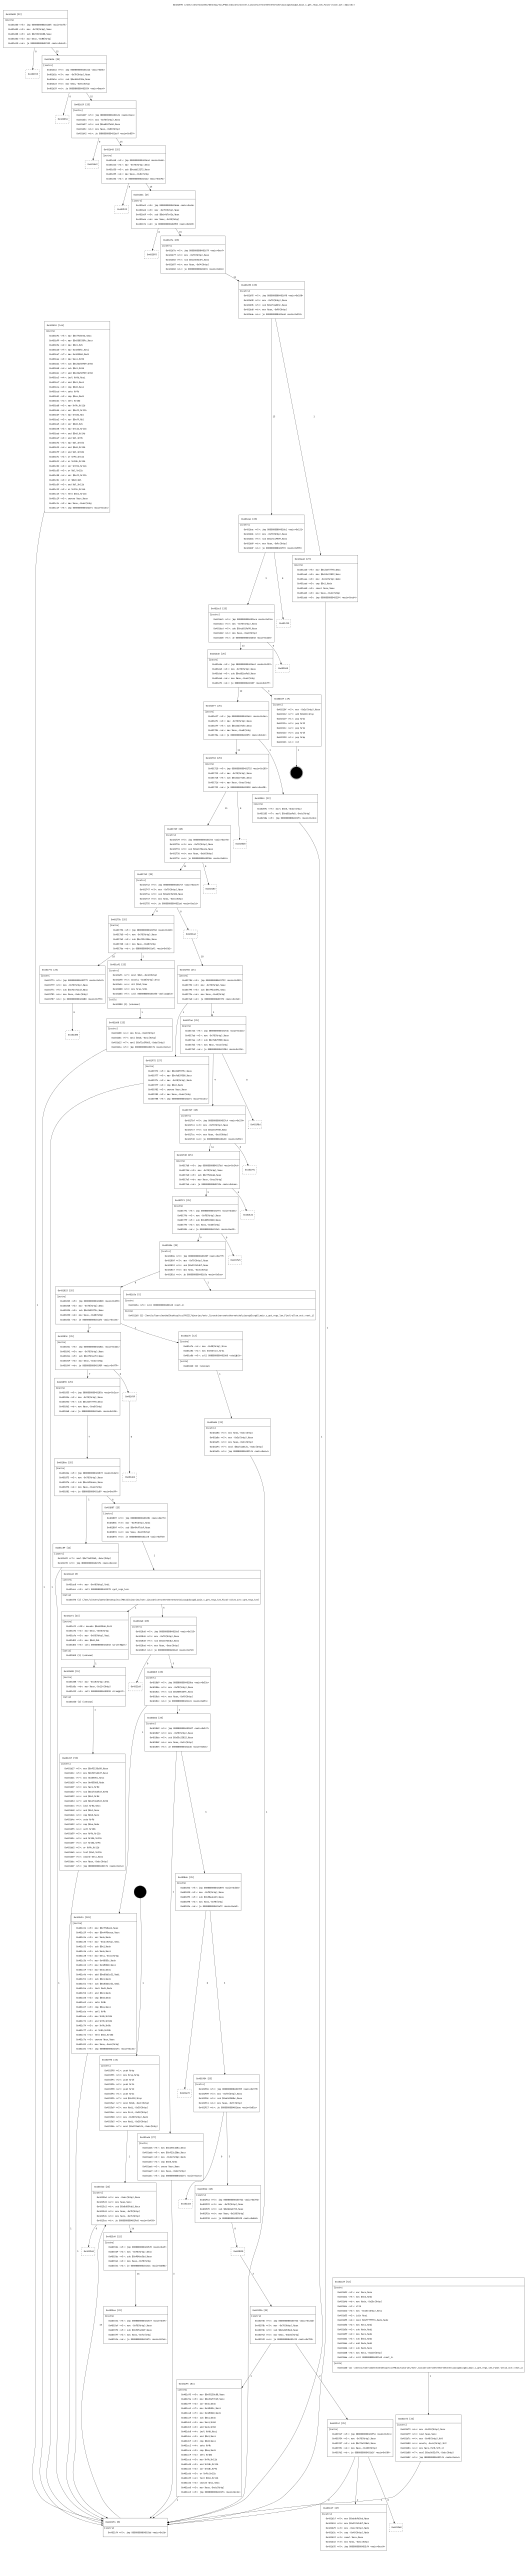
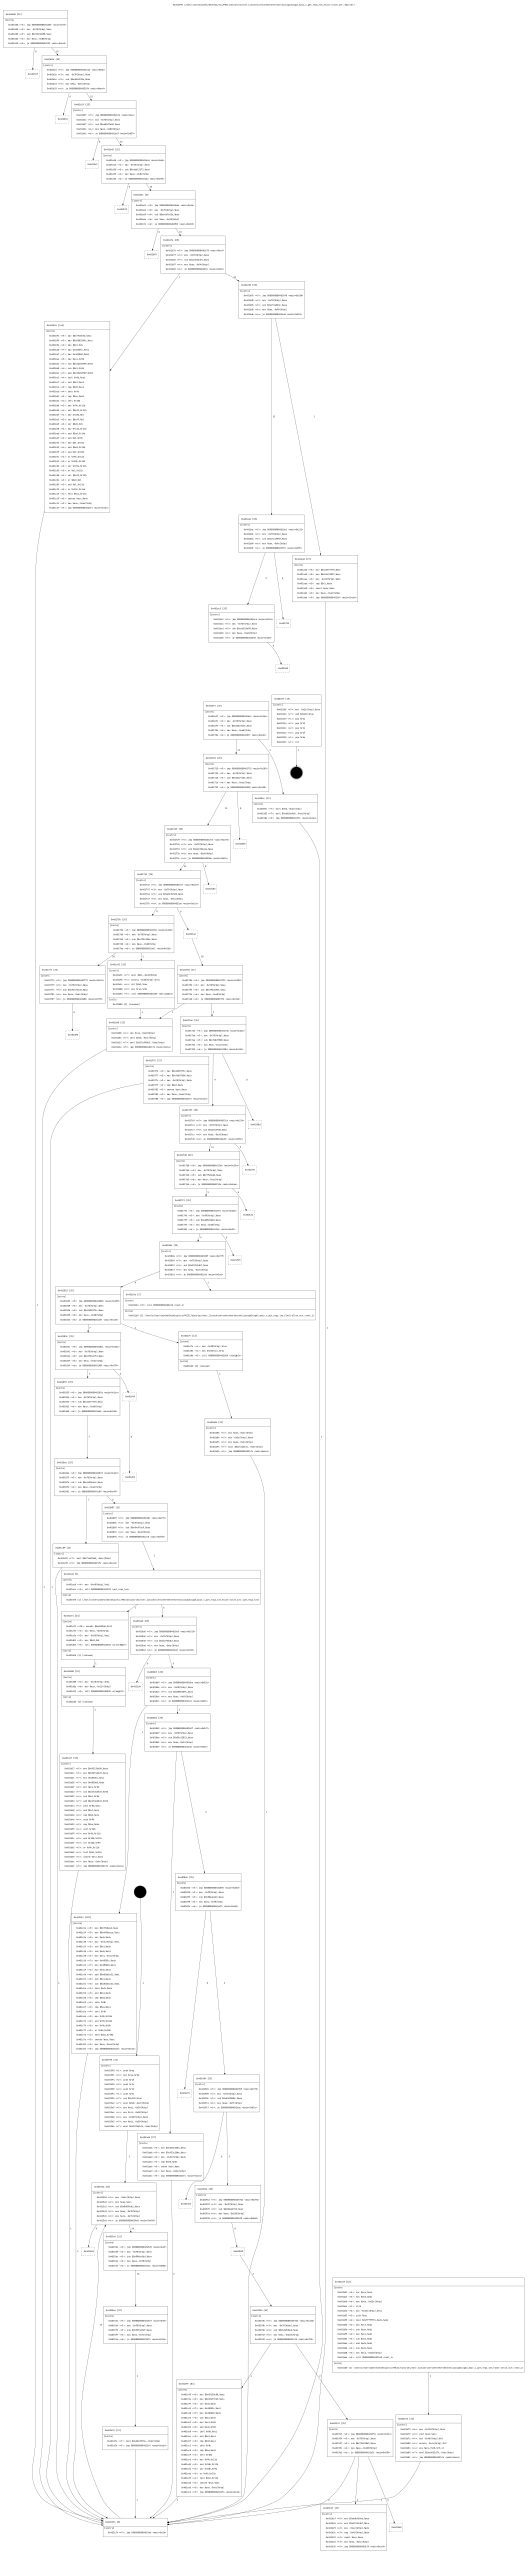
none -> (145, 321)
(240, 668) -> none
(177, 1028) -> (173, 1010)
none -> (135, 2438)
